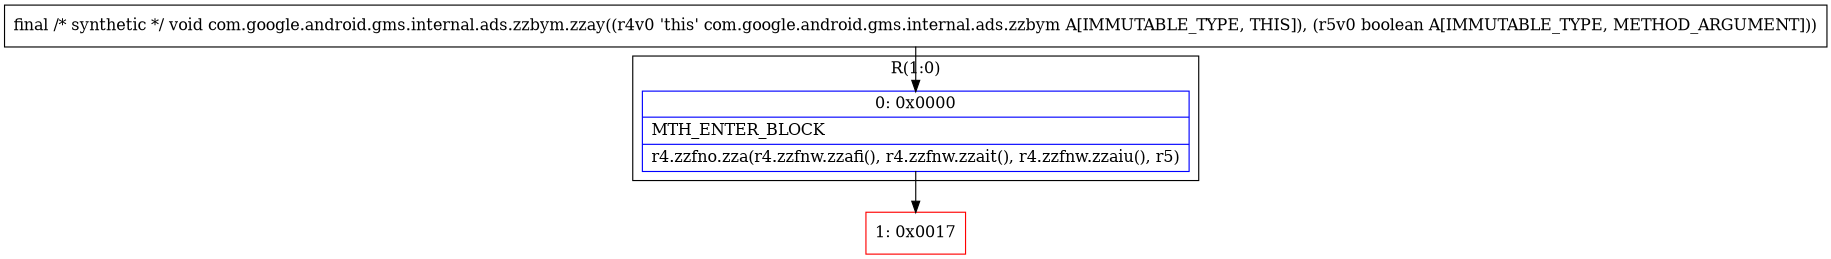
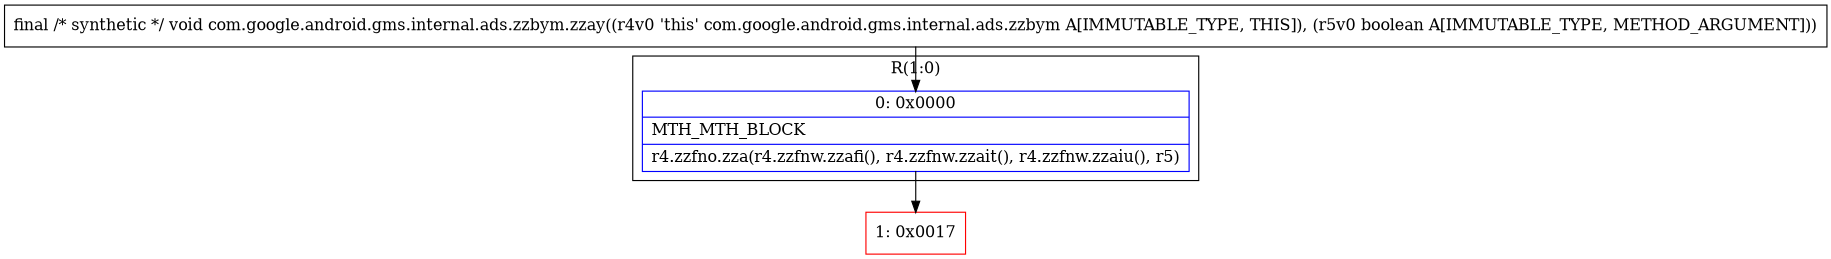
(739, 130) -> (728, 130)
